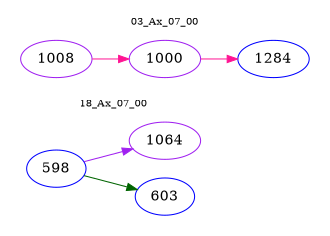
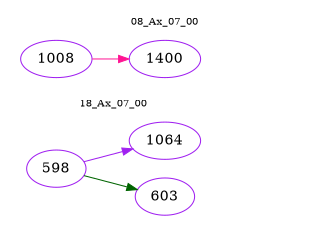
(165, 22) -> (165, 22)
(165, 59) -> (165, 59)
(274, 59) -> none
(56, 169) -> (56, 169)
(165, 197) -> (165, 197)
